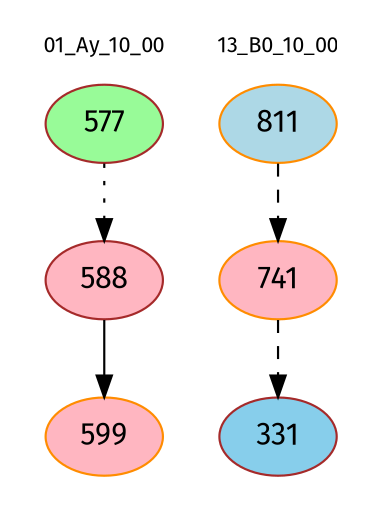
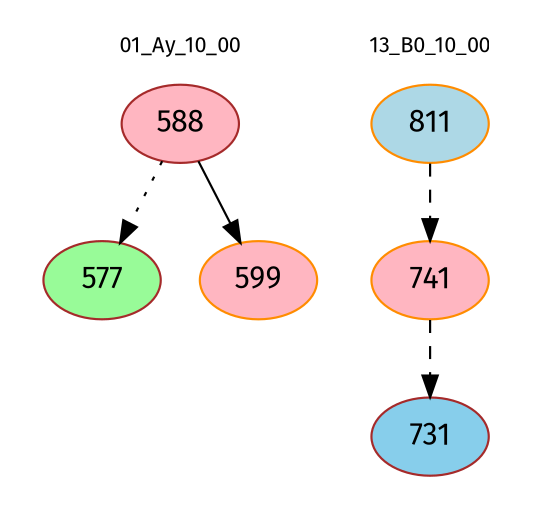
(104, 191) -> (146, 192)
(278, 437) -> (430, 437)
